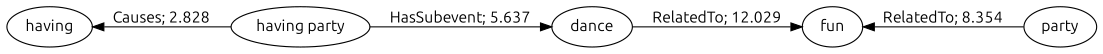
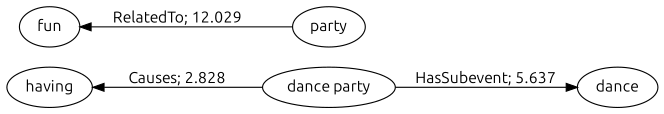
(943, 18) -> (178, 18)
(301, 27) -> (329, 87)
(712, 27) -> none
